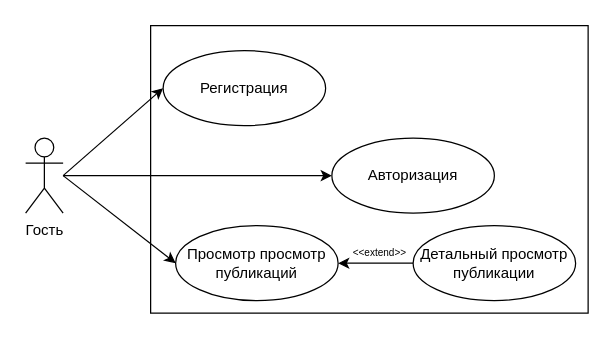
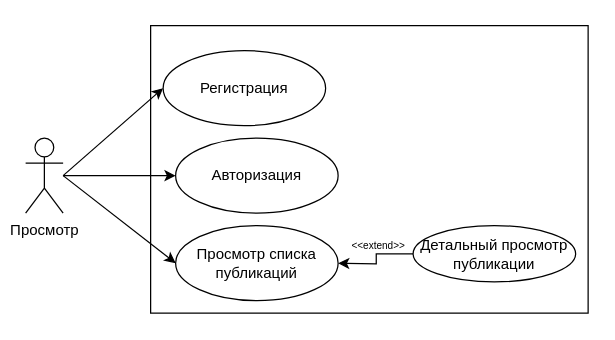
(413, 176) -> (257, 176)
(45, 231) -> (45, 231)
(257, 263) -> (257, 263)
(494, 263) -> (494, 254)
